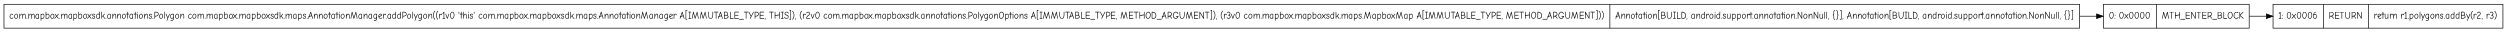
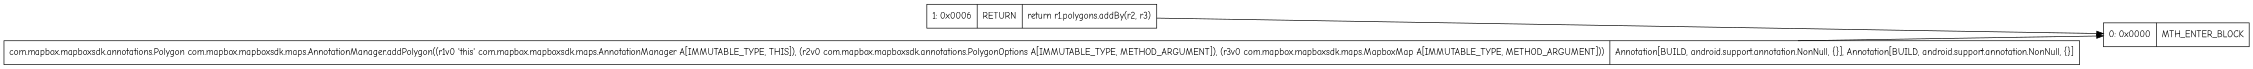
(2258, 16) -> (1627, 26)
